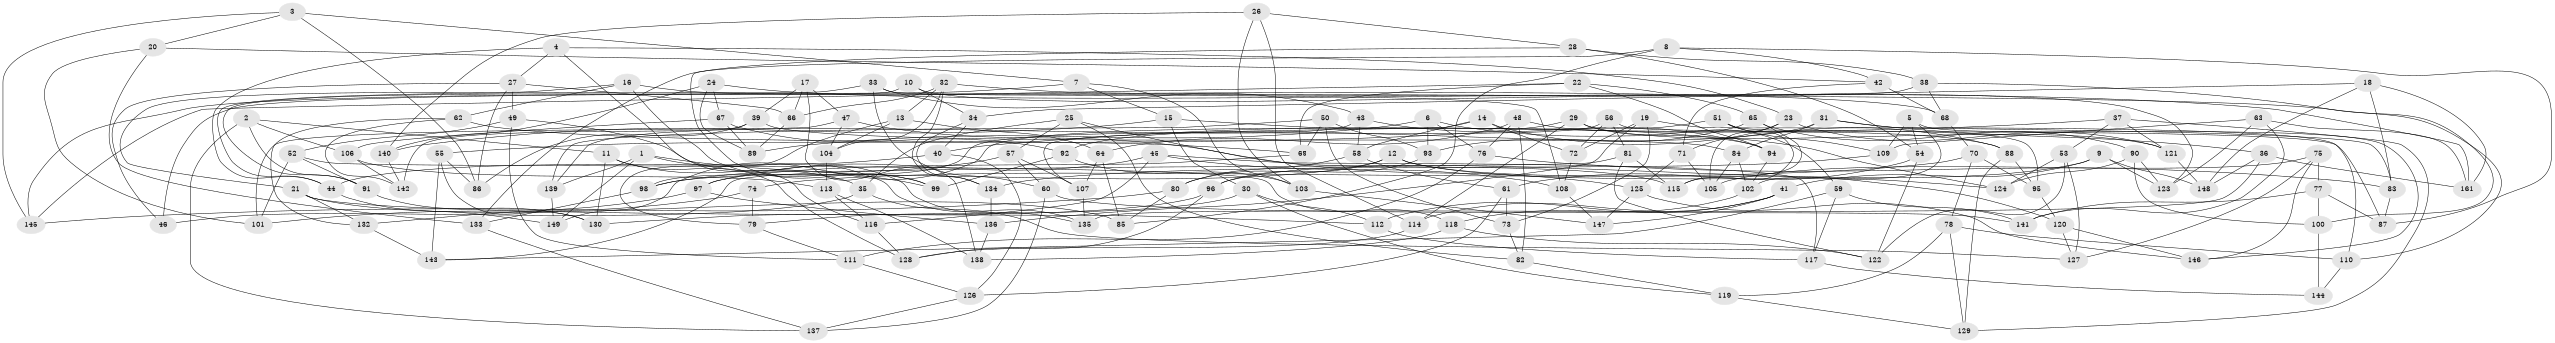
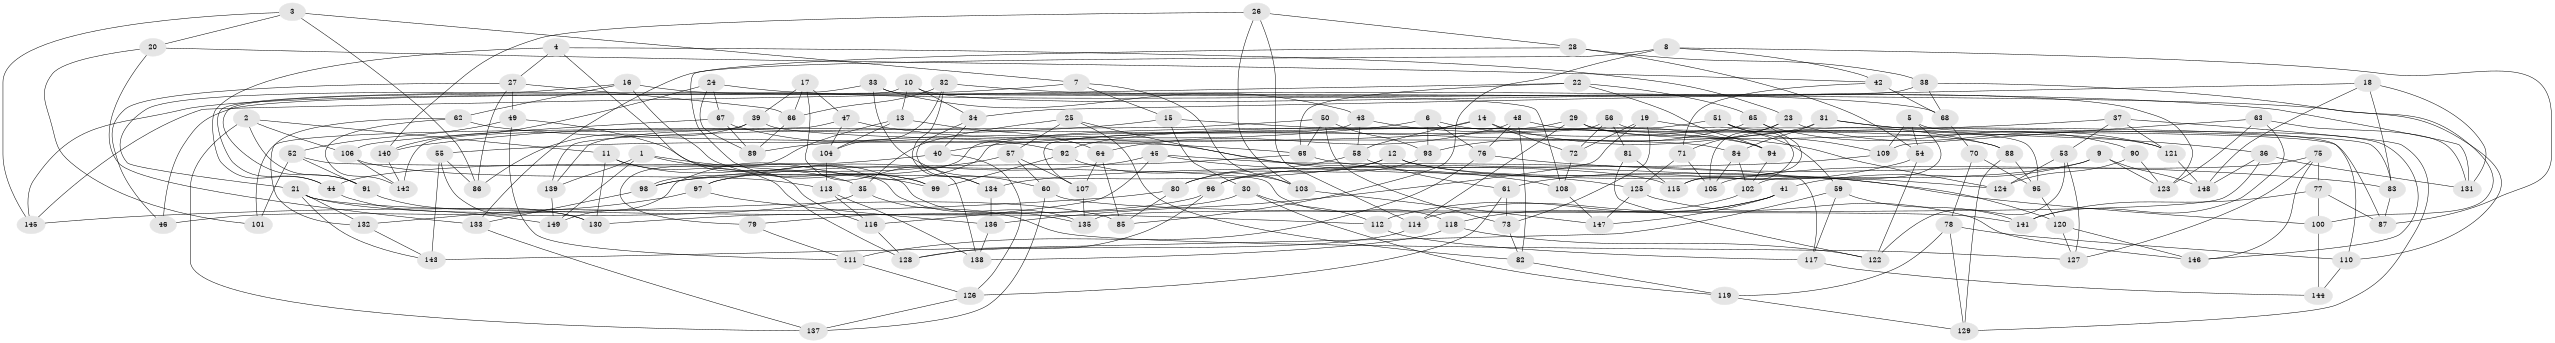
(922, 101) -> (904, 101)
(1171, 167) -> (354, 238)
(752, 189) -> none
(2467, 189) -> (2467, 189)
(2204, 217) -> (2007, 201)
